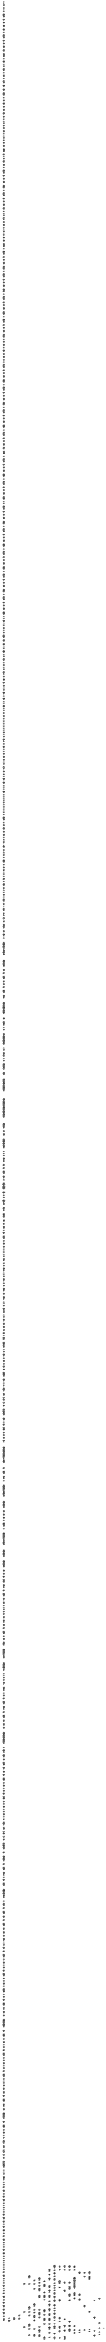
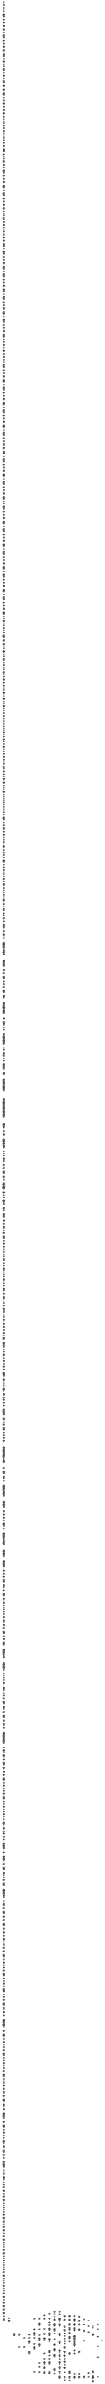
none -> (64, 2336)
